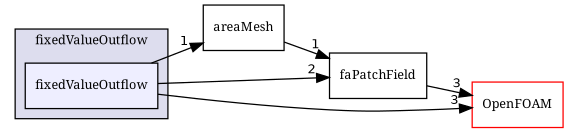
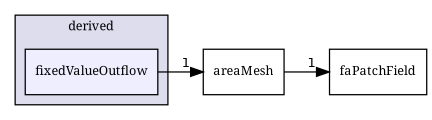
(92, 41) -> (92, 27)
(237, 81) -> none
(518, 105) -> none
